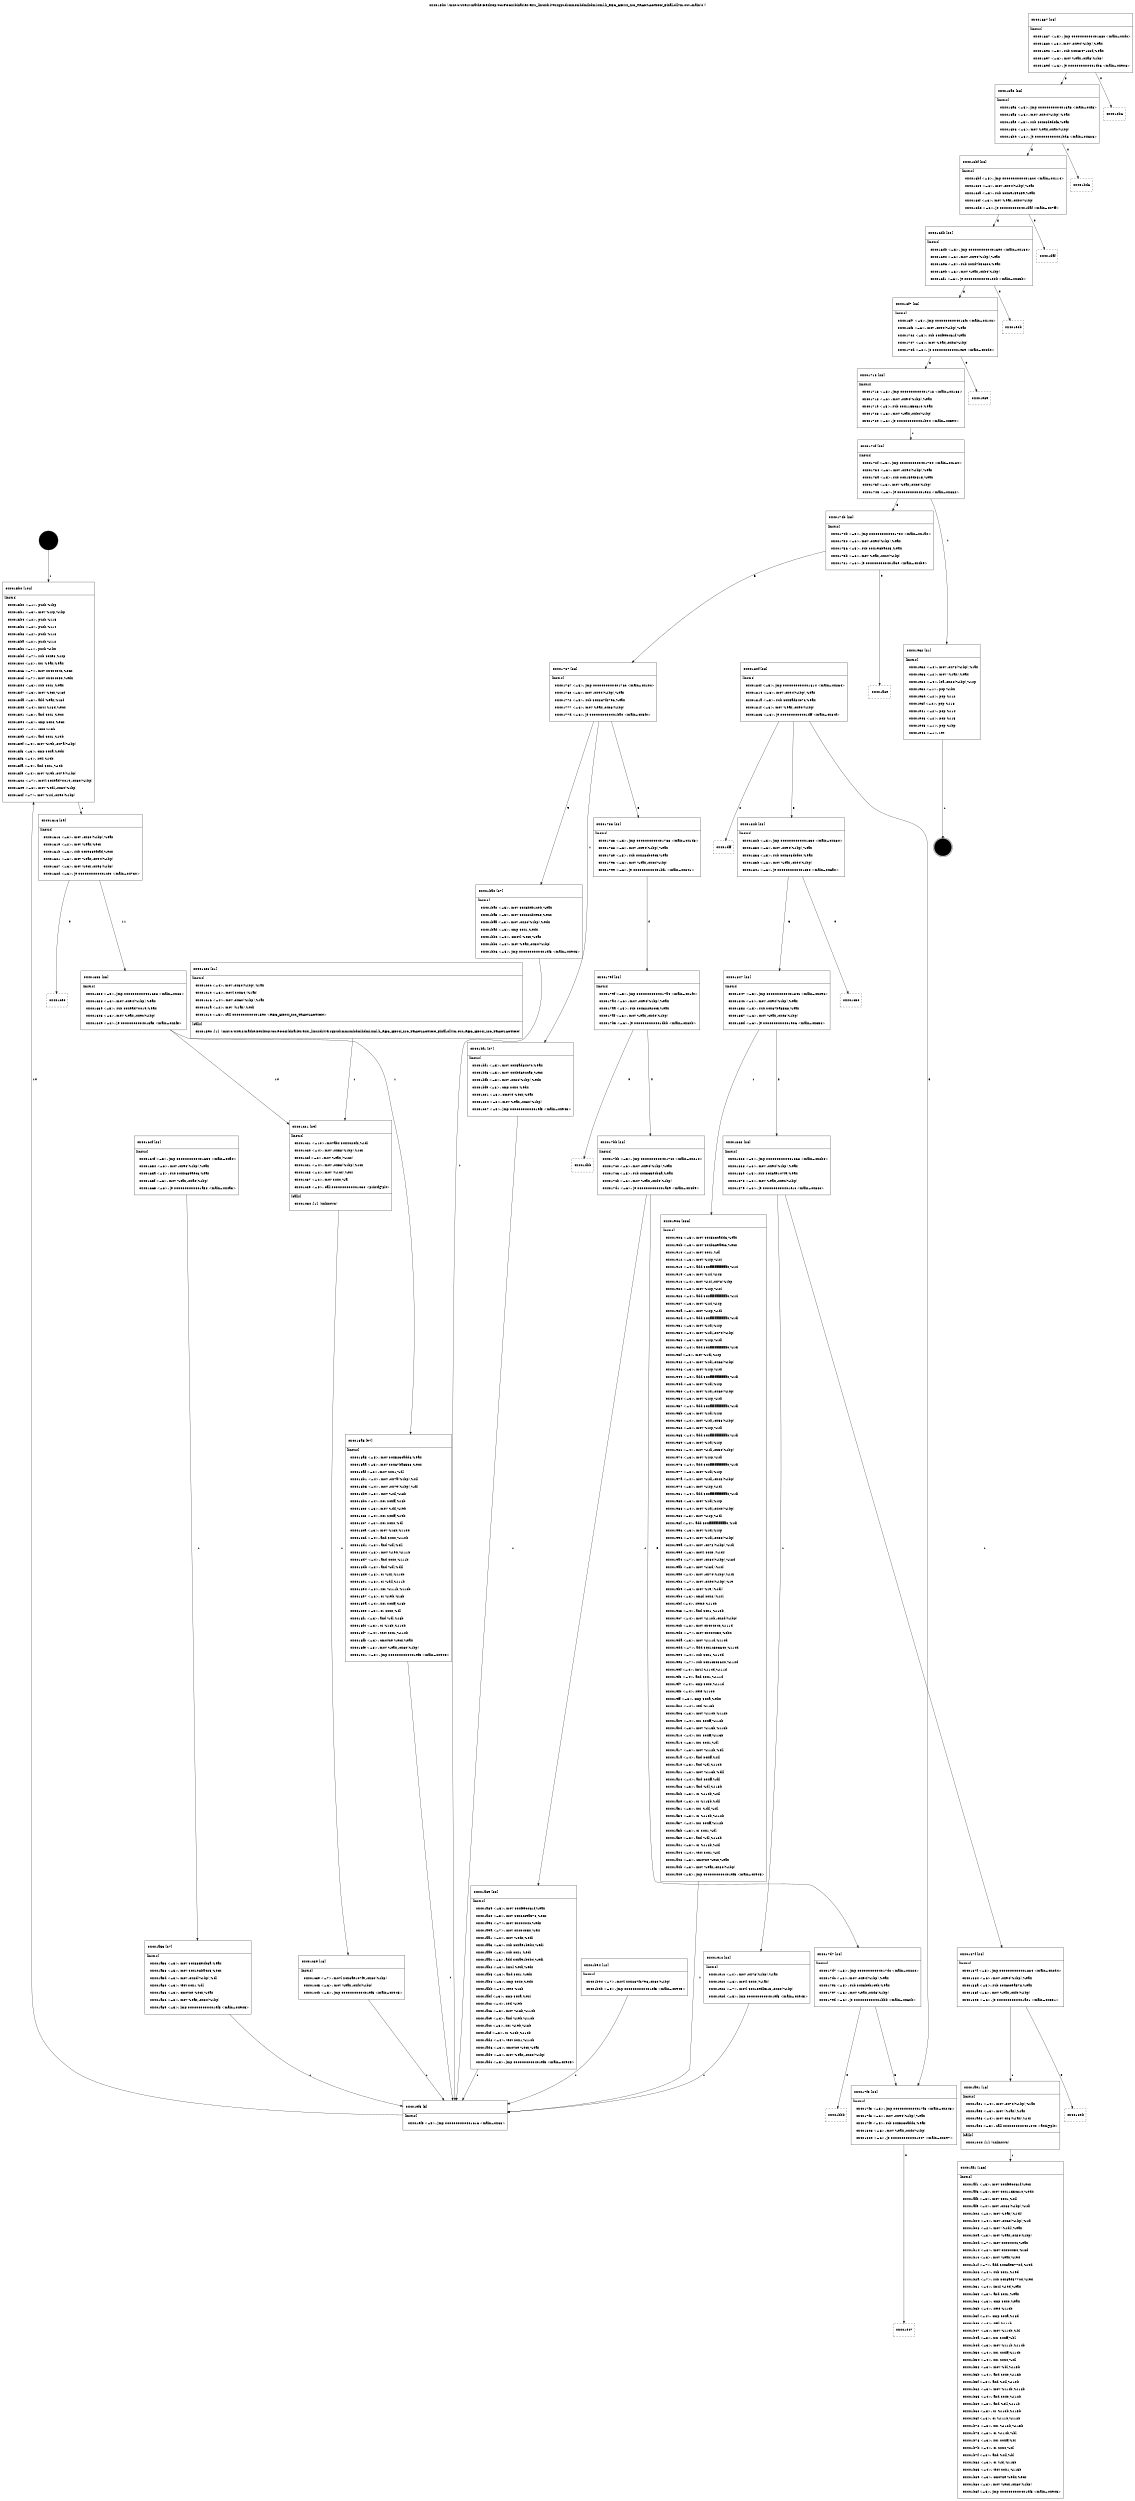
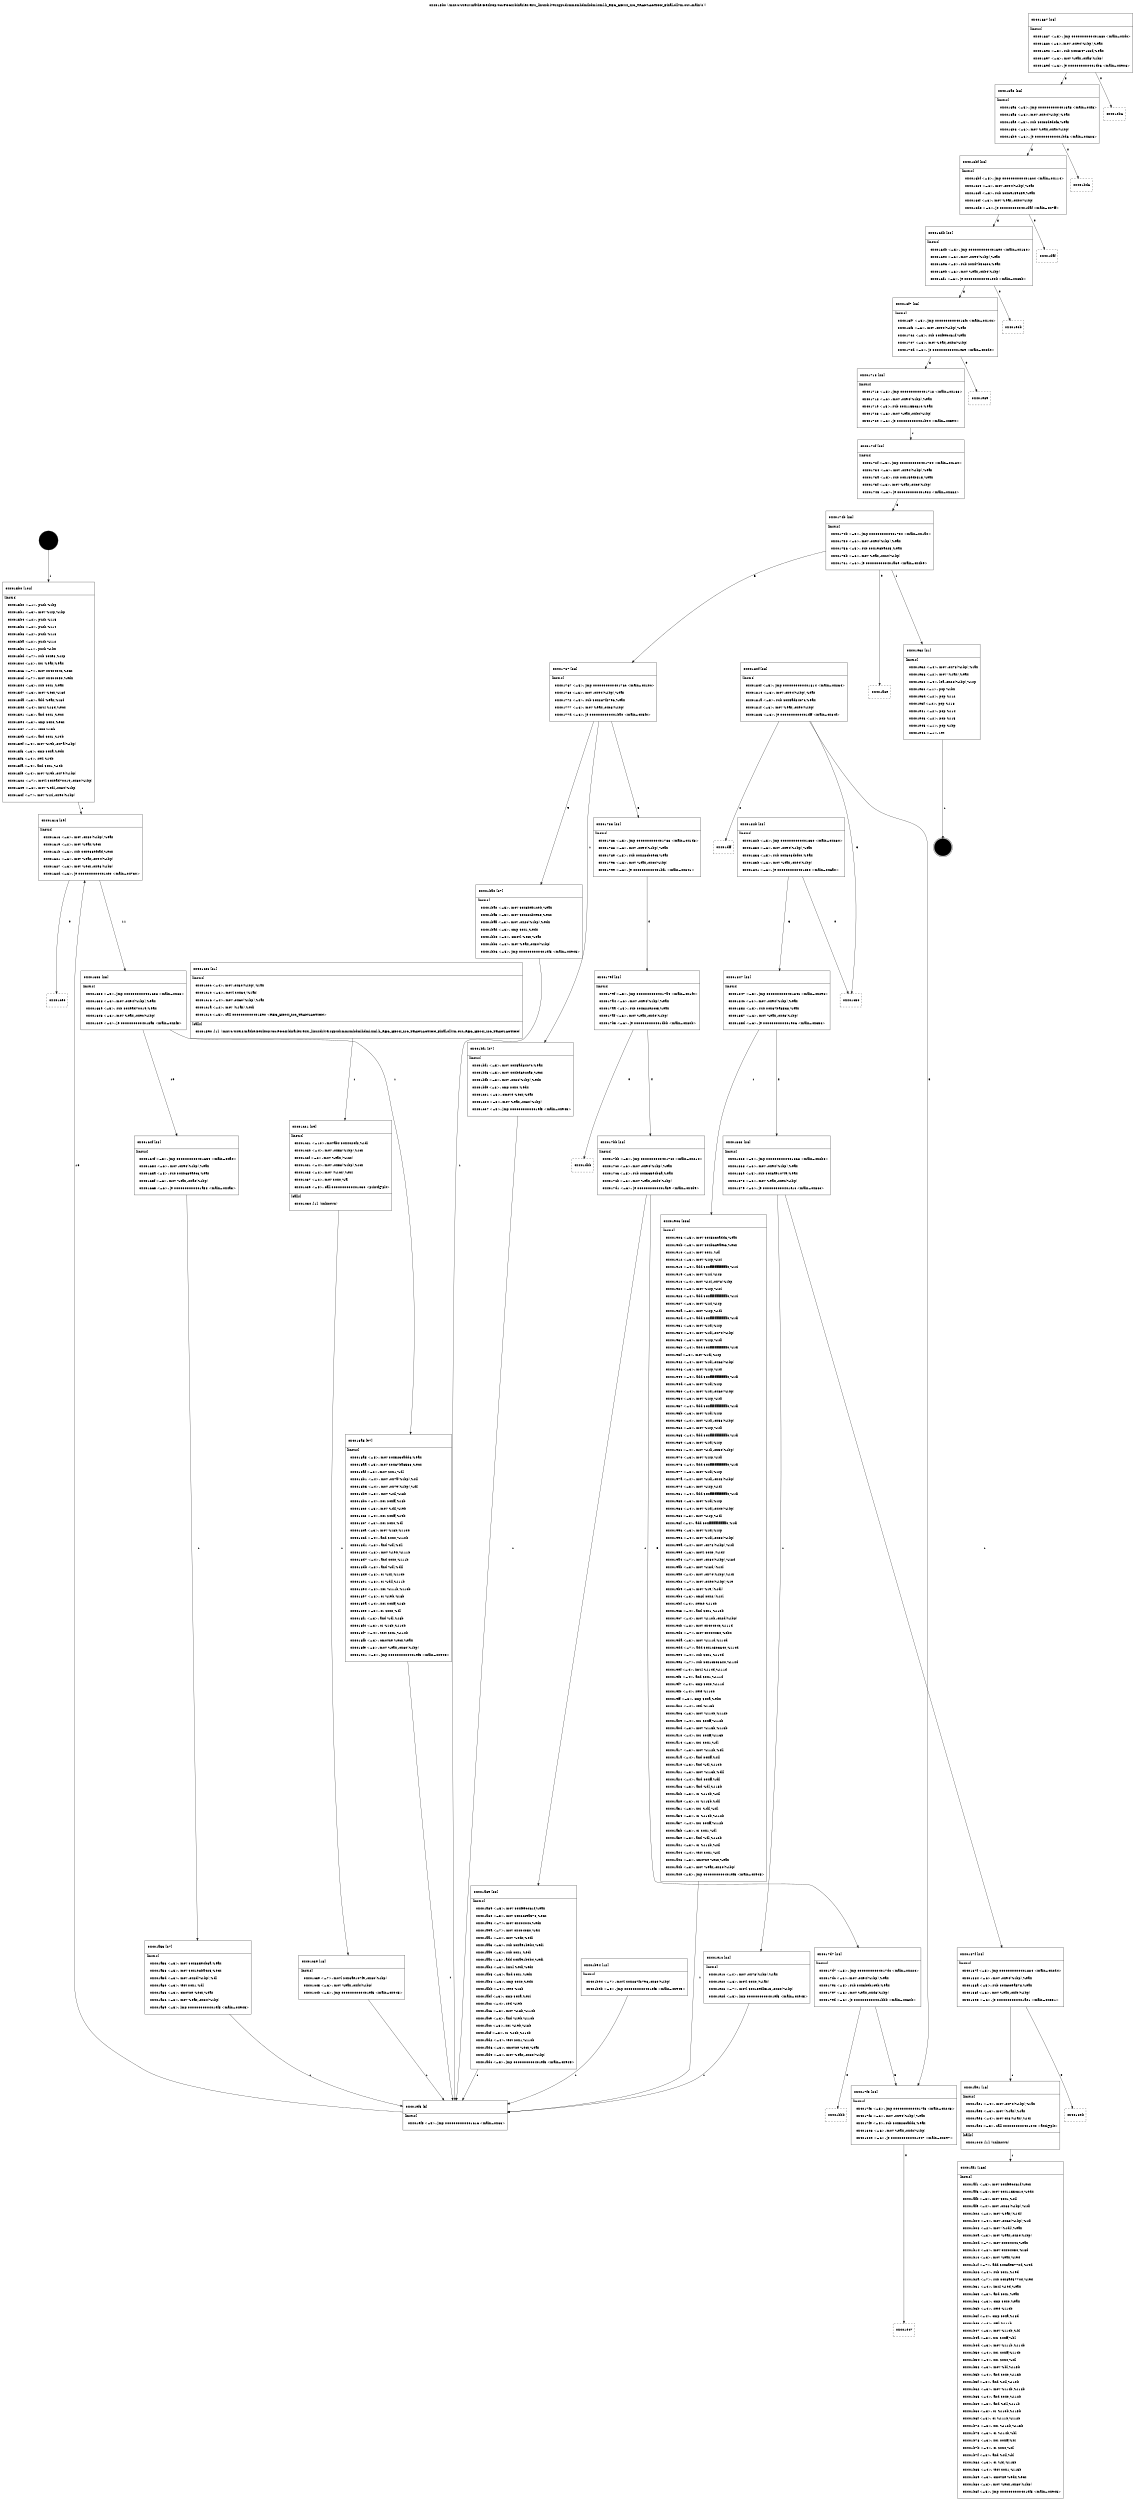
(946, 570) -> (907, 606)
(793, 769) -> (853, 853)
(229, 1077) -> (160, 1082)
(32, 1612) -> (74, 1623)
